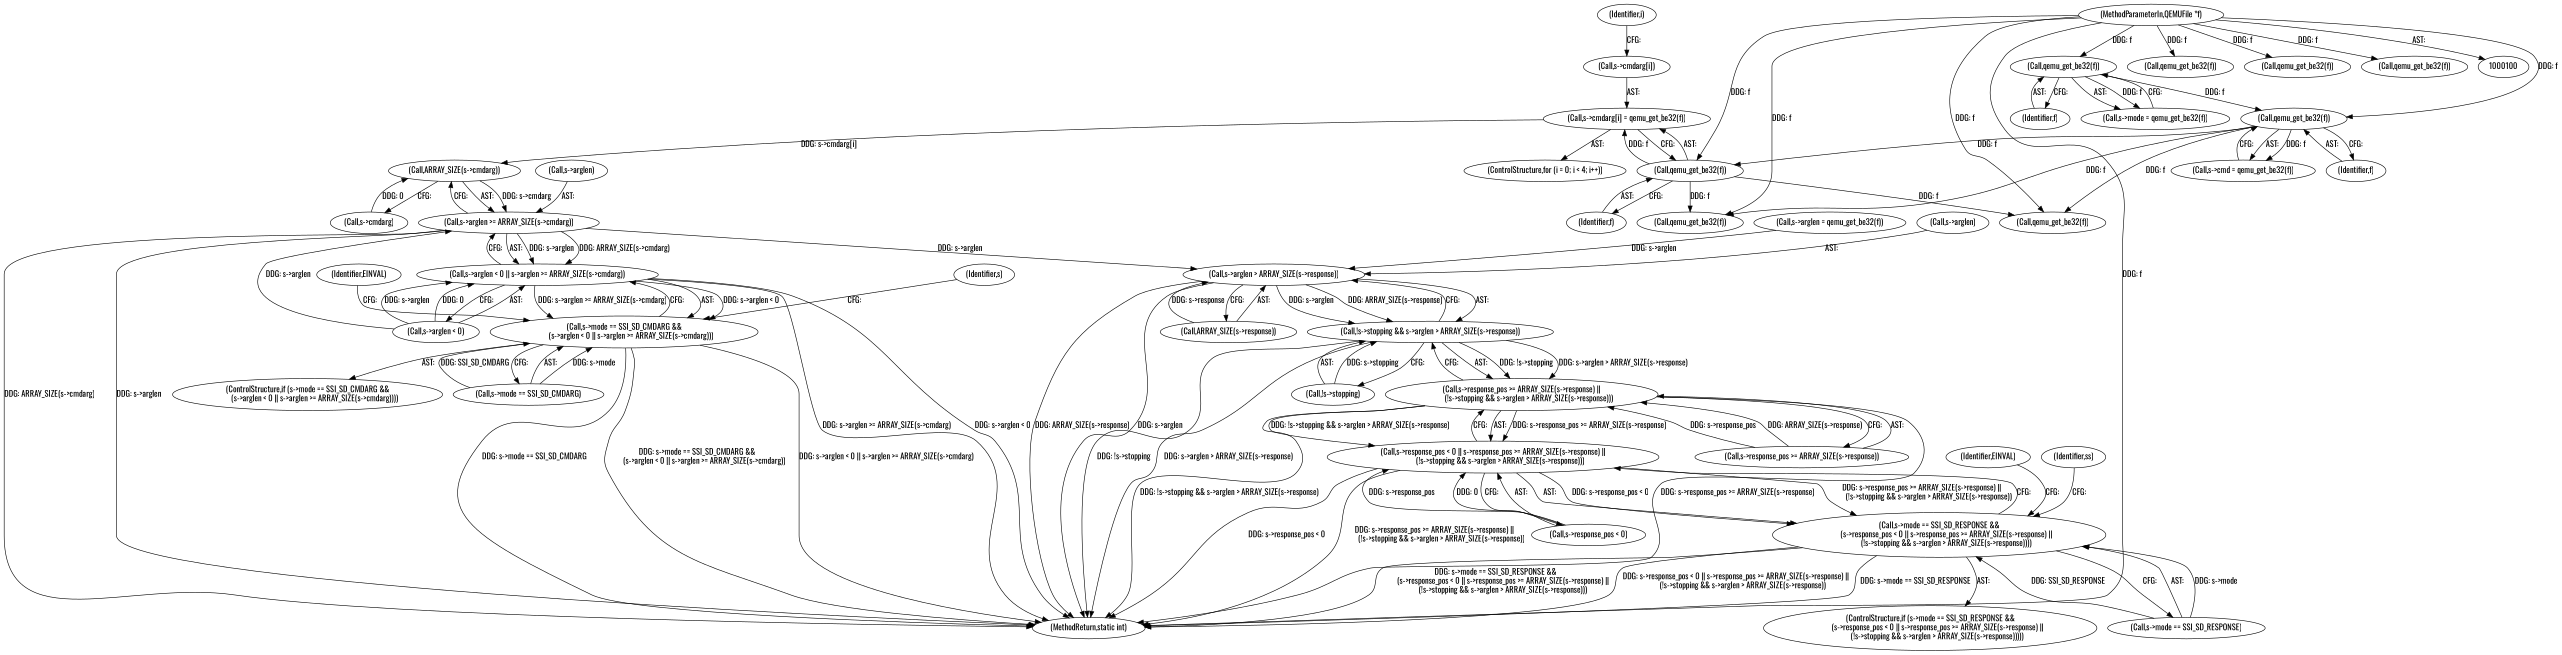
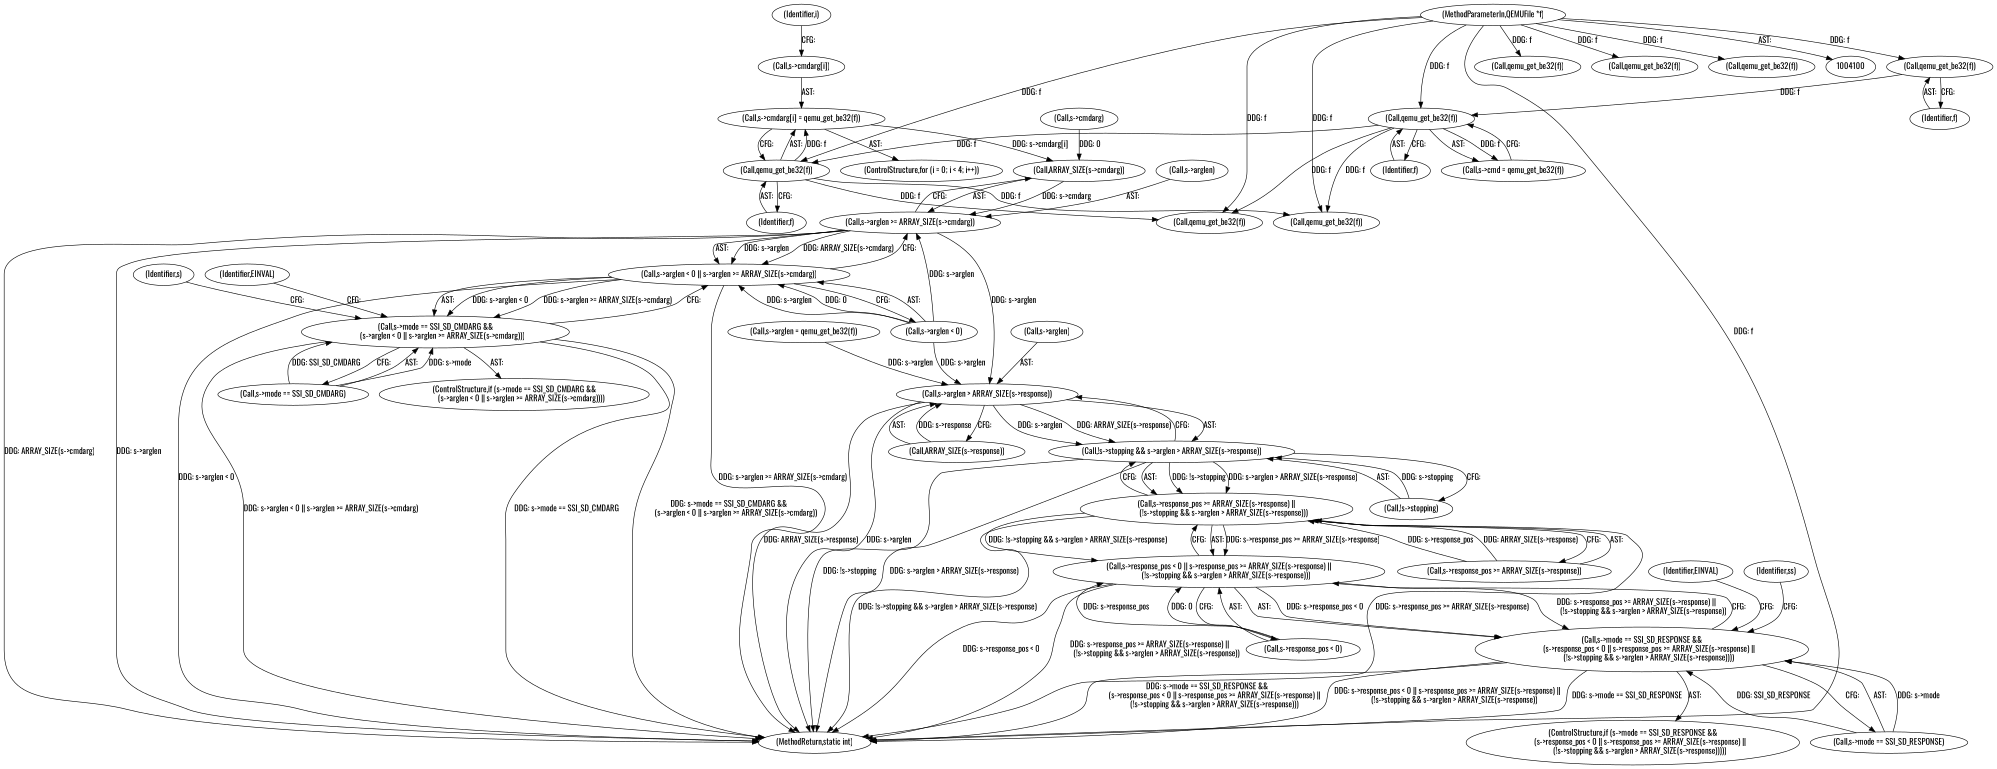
(2504, 67) -> (1851, 67)
(2155, 119) -> none
(414, 195) -> none
none -> (939, 365)
